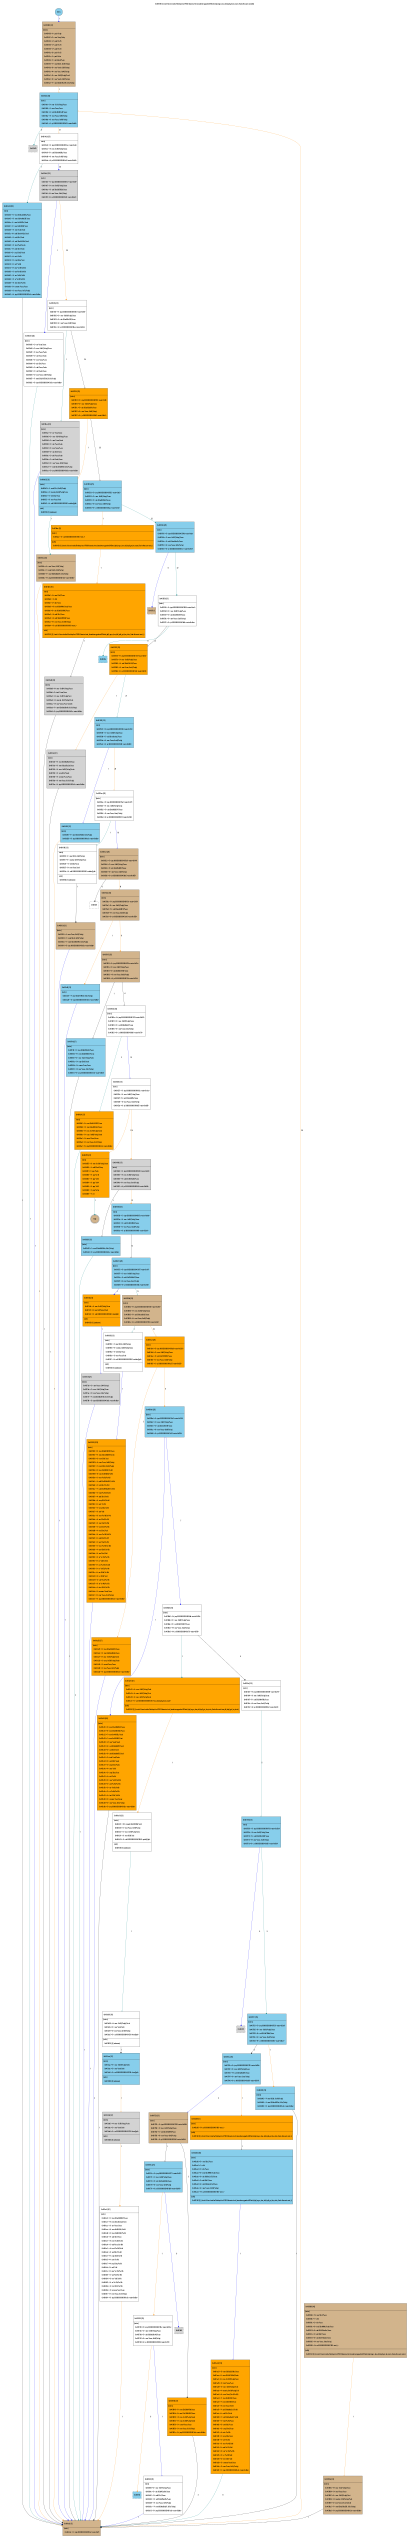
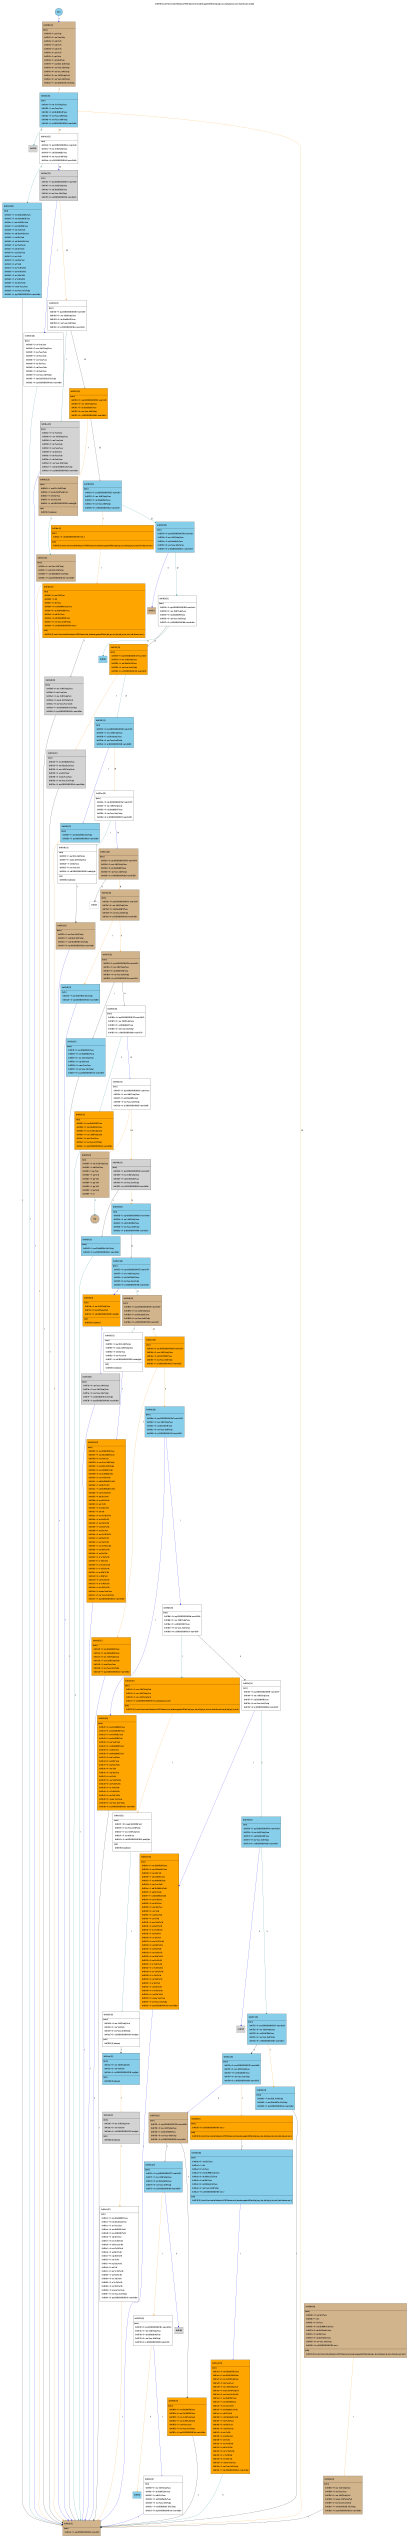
(58, 496) -> (58, 496)
(95, 1175) -> (95, 1175)
none -> (159, 1931)
